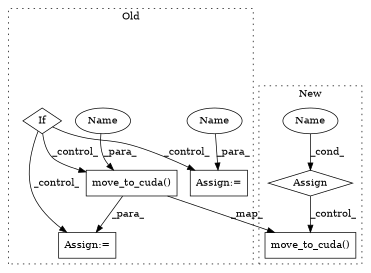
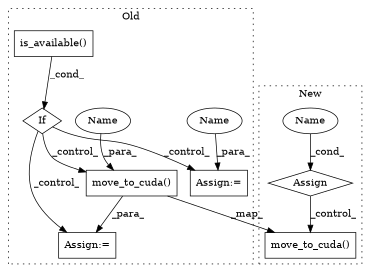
none -> (54, 44)
